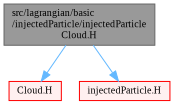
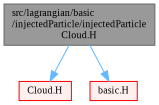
(125, 91) -> (114, 91)
